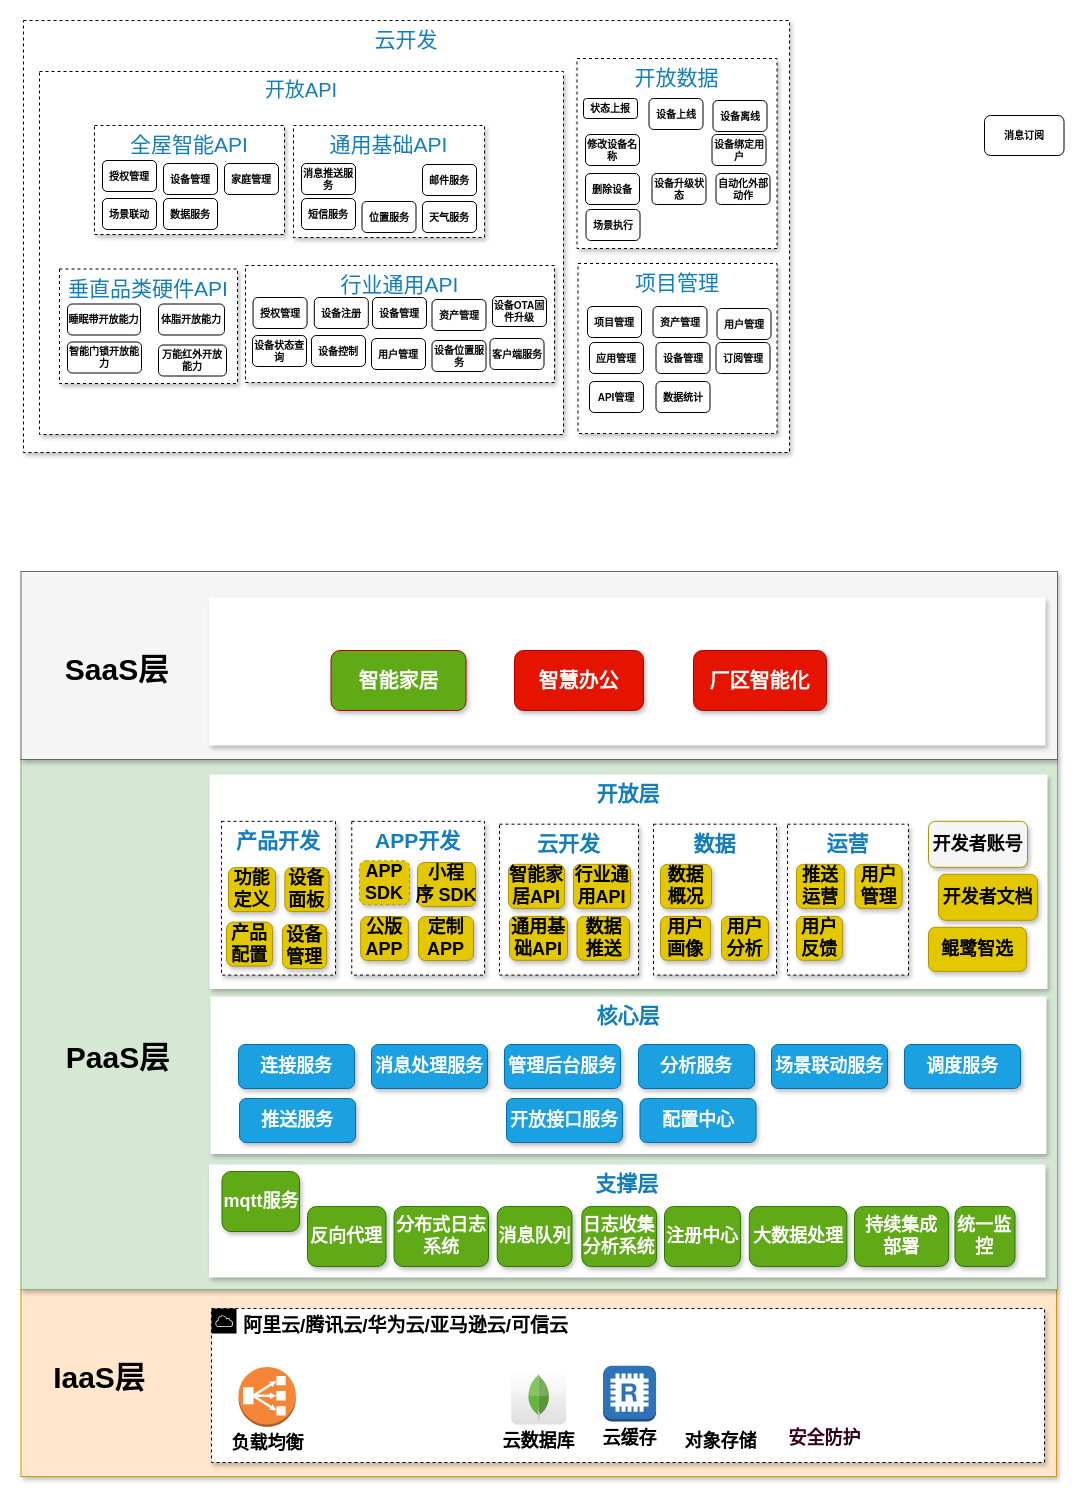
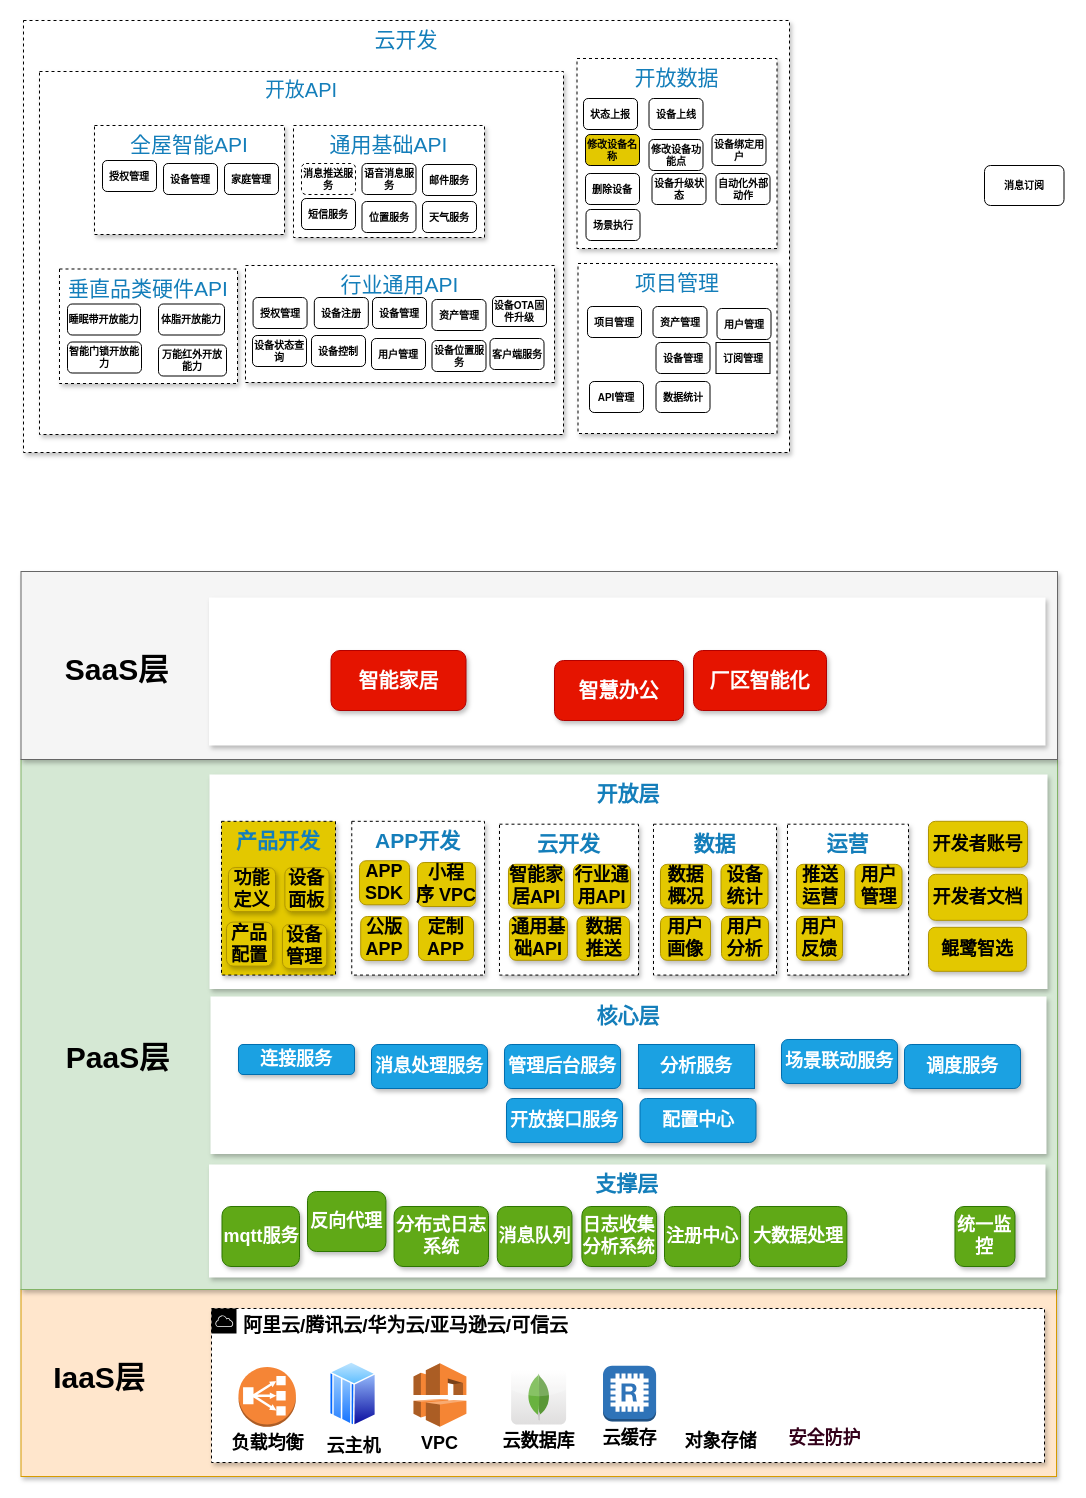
(611, 109) -> (611, 114)
(740, 116) -> none
(1024, 136) -> (1024, 186)
(613, 150) -> (613, 150)
none -> (676, 155)
(329, 179) -> (329, 179)
none -> (389, 179)
(130, 214) -> none
(191, 214) -> none
(617, 358) -> none
(743, 358) -> (743, 358)
(399, 681) -> (399, 681)
(579, 681) -> (619, 691)
(978, 844) -> (978, 844)
(385, 883) -> (385, 883)
(447, 885) -> (447, 885)
none -> (745, 886)
(988, 897) -> (978, 897)
(279, 898) -> (279, 898)
(297, 1067) -> (297, 1060)
(697, 1067) -> (697, 1067)
(830, 1067) -> (840, 1062)
(298, 1121) -> none
(261, 1202) -> (261, 1237)
(347, 1237) -> (347, 1222)
(902, 1237) -> none
none -> (353, 1394)
none -> (440, 1395)
